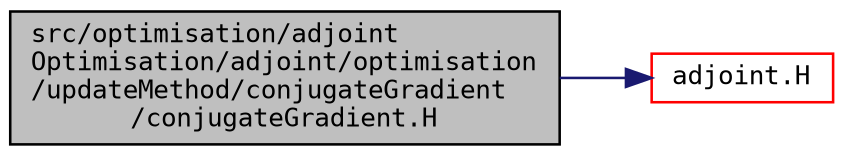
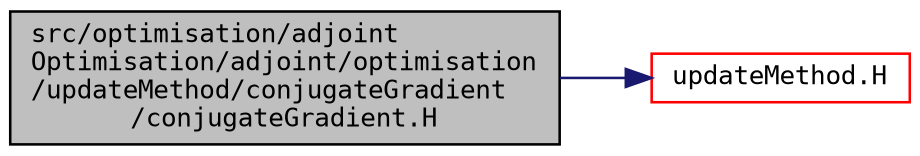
(742, 78) -> (781, 78)
